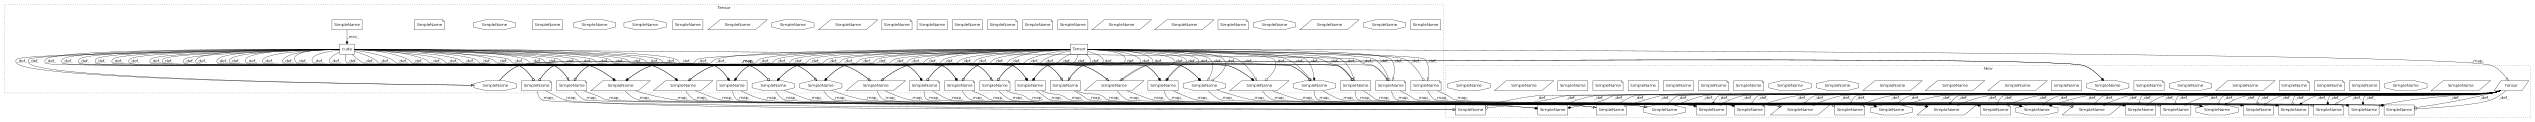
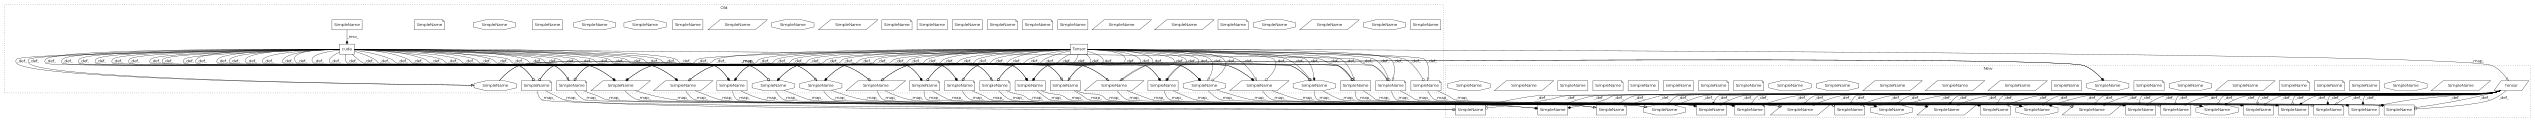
(724, 8) -> (724, 8)
